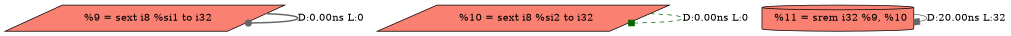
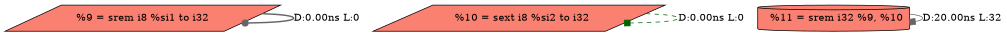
(145, 18) -> (143, 18)
